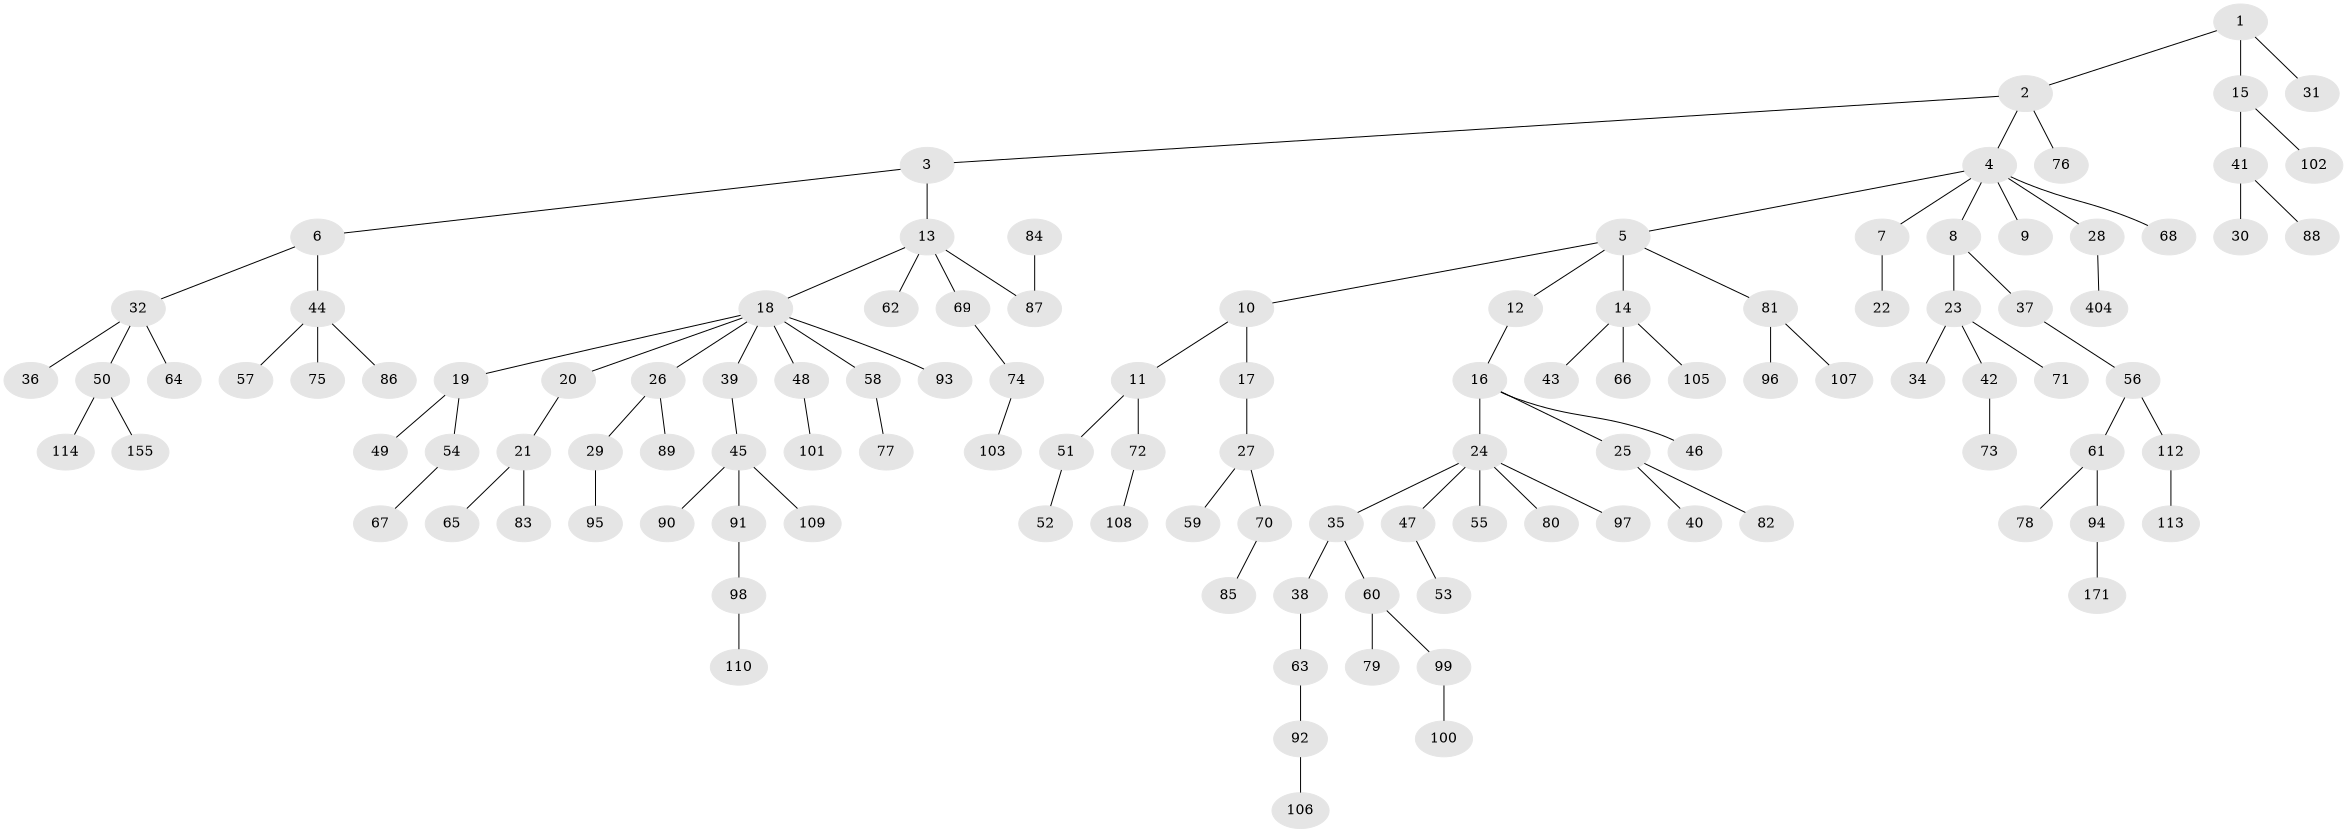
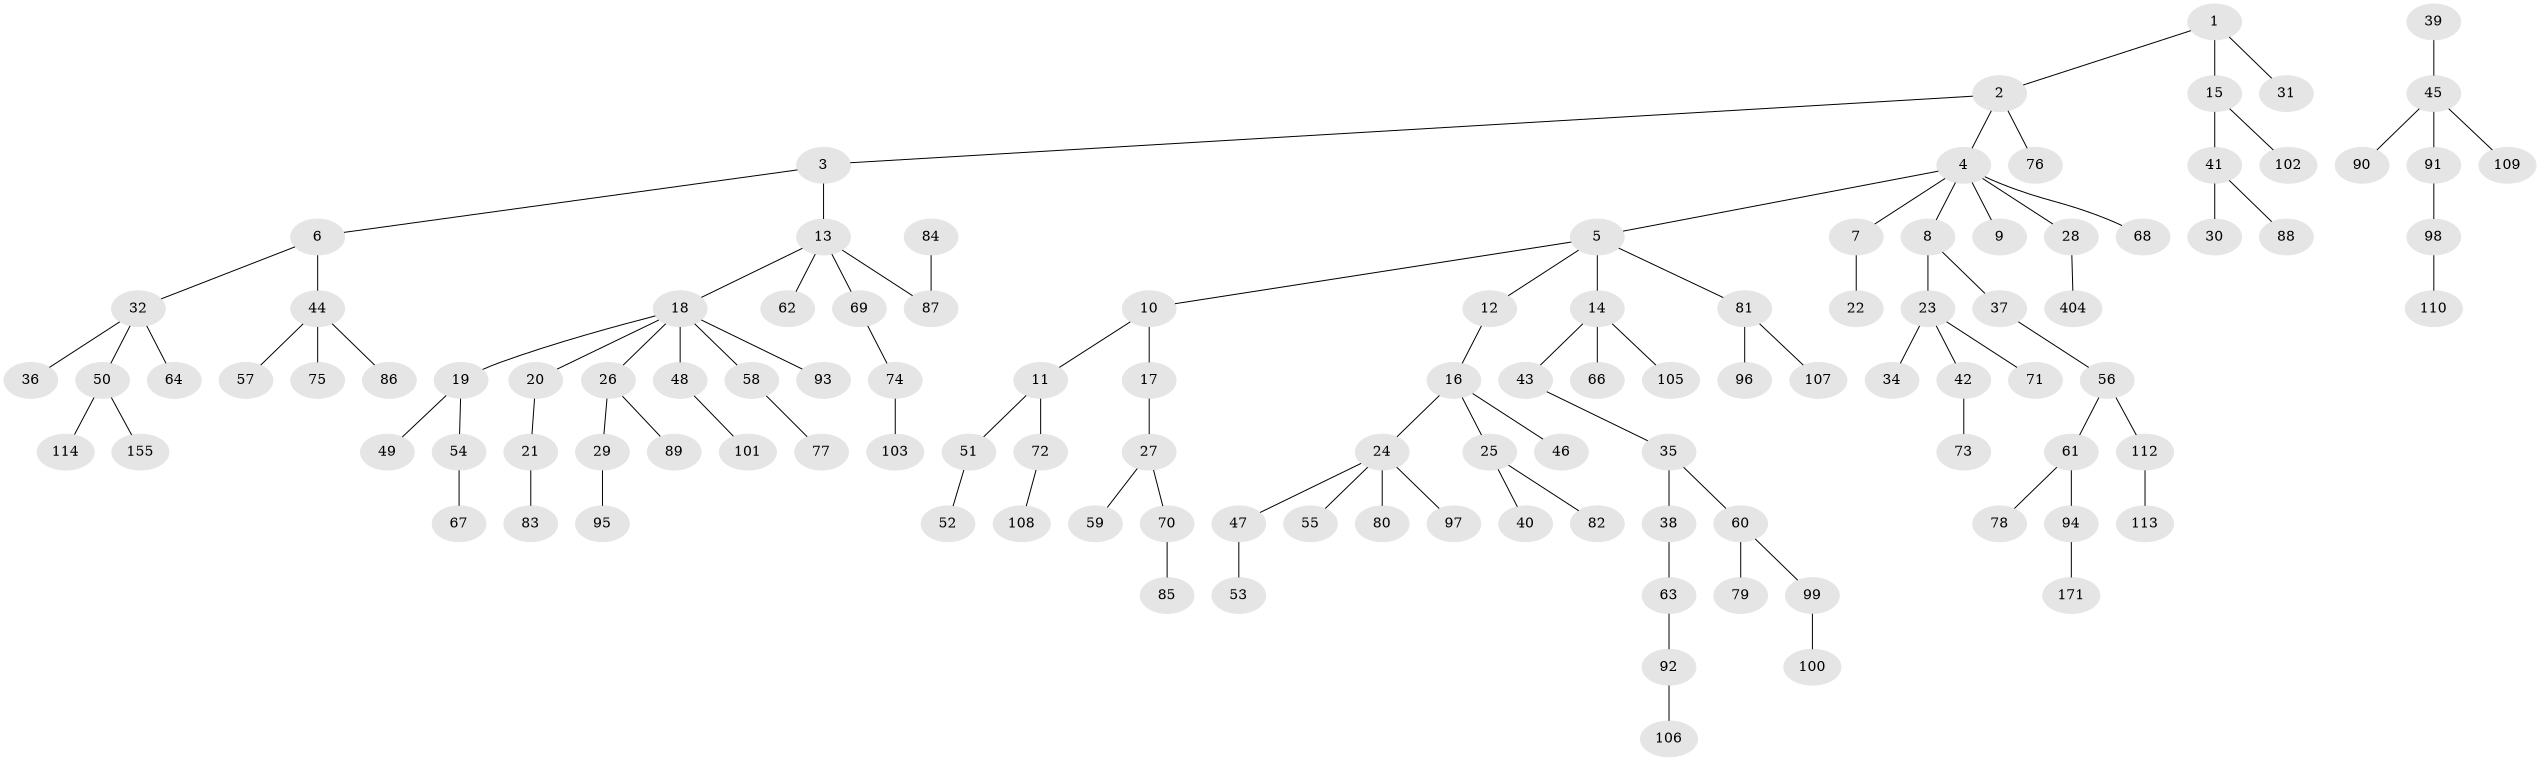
(748, 345) -> none
(1408, 488) -> (1597, 416)
(452, 524) -> none
